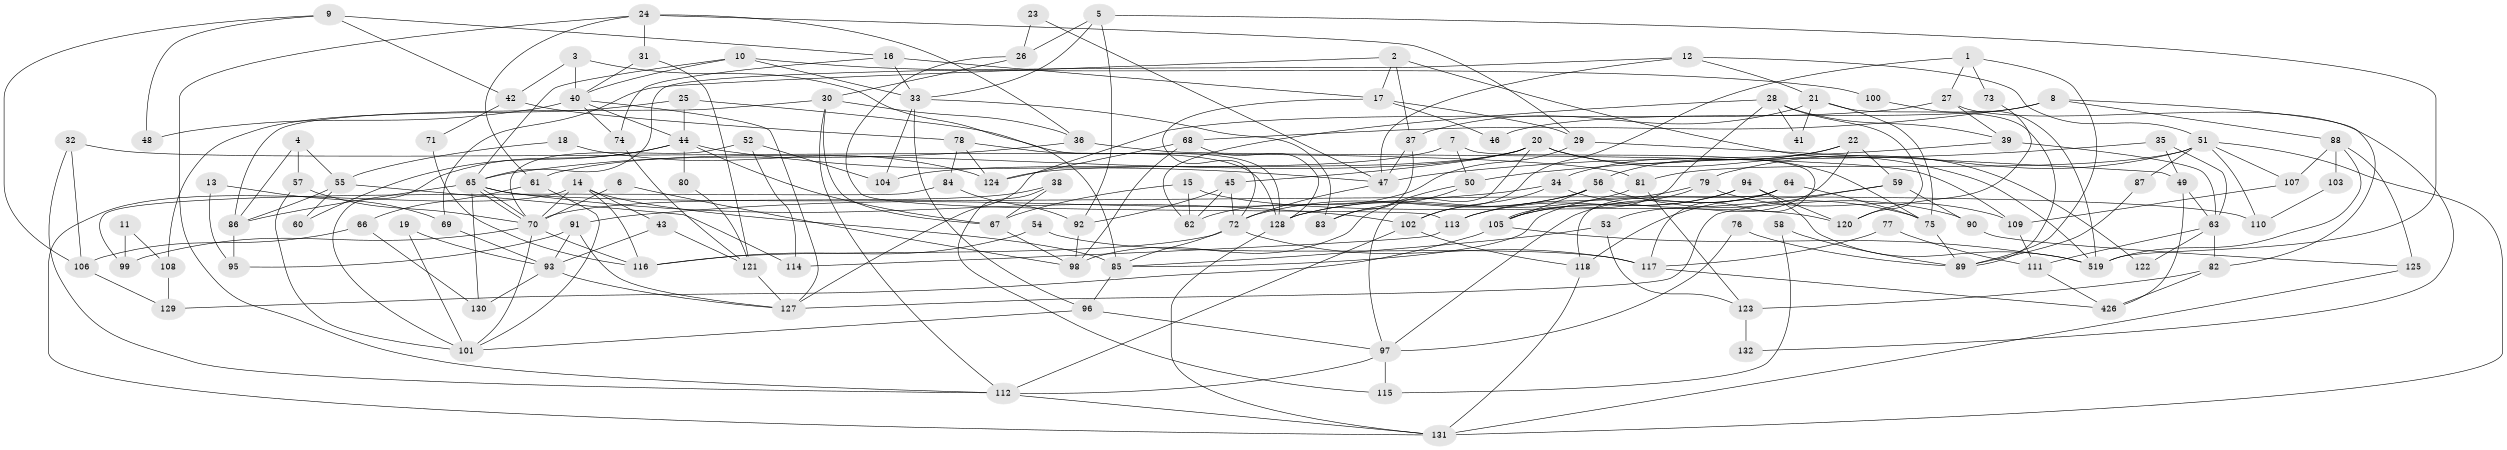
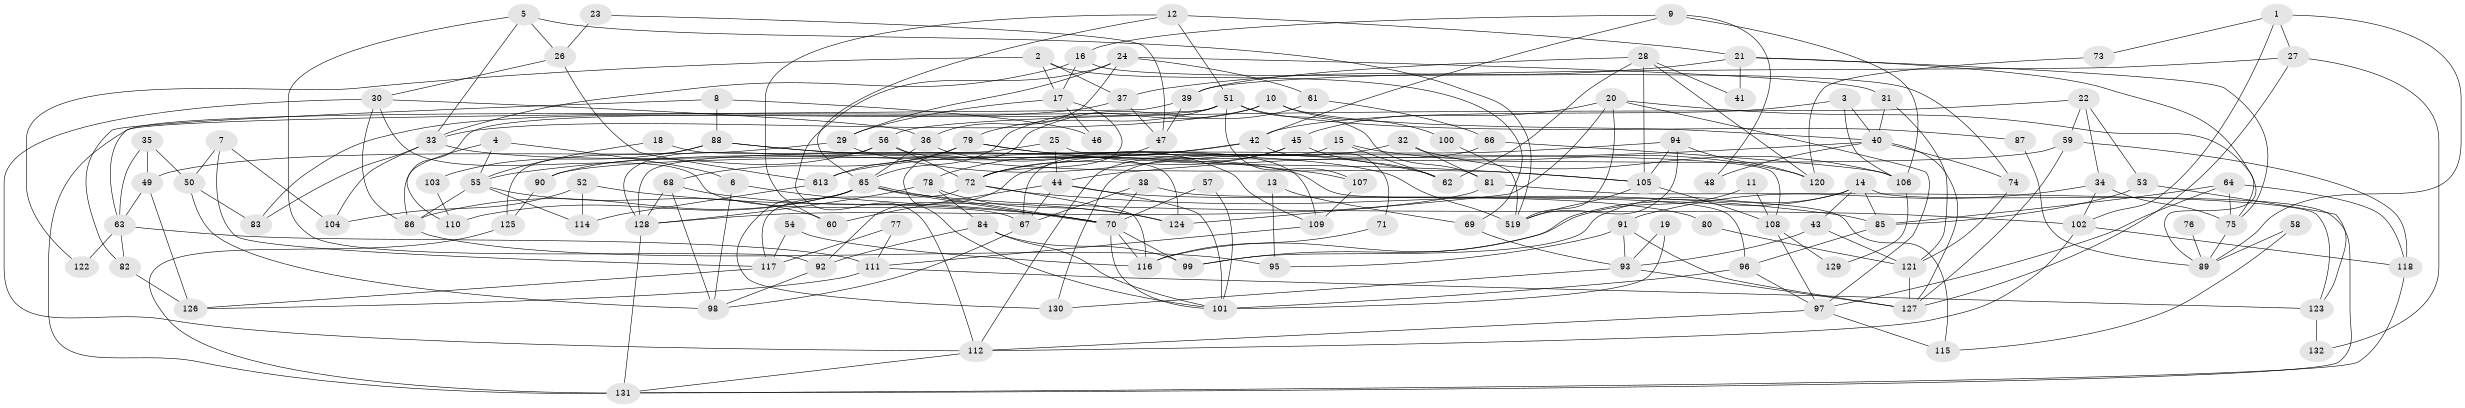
(1513, 83) -> (890, 33)
(871, 98) -> (1855, 149)
(1622, 128) -> (820, 166)
none -> (865, 157)
(298, 162) -> (569, 150)
(1036, 162) -> none
(898, 167) -> none
(553, 207) -> (1564, 239)
(1452, 225) -> (821, 183)
none -> (1099, 271)
(837, 293) -> (1710, 202)
(2004, 295) -> (1630, 291)
(2109, 309) -> (191, 309)
(1580, 325) -> (1796, 267)
